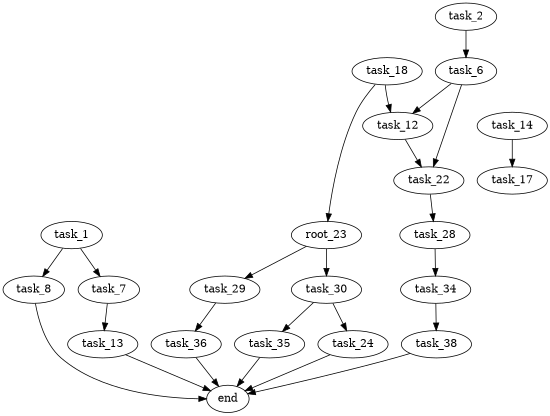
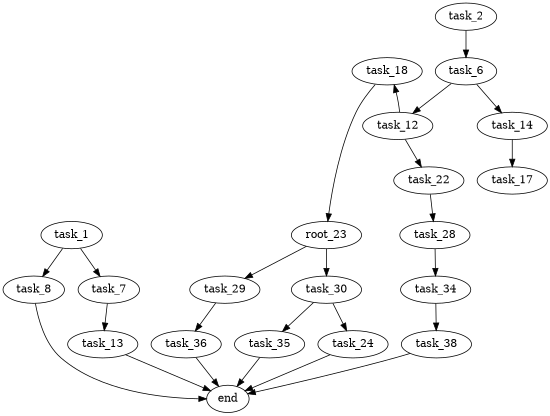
(387, 95) -> (398, 102)
(449, 122) -> (487, 96)
